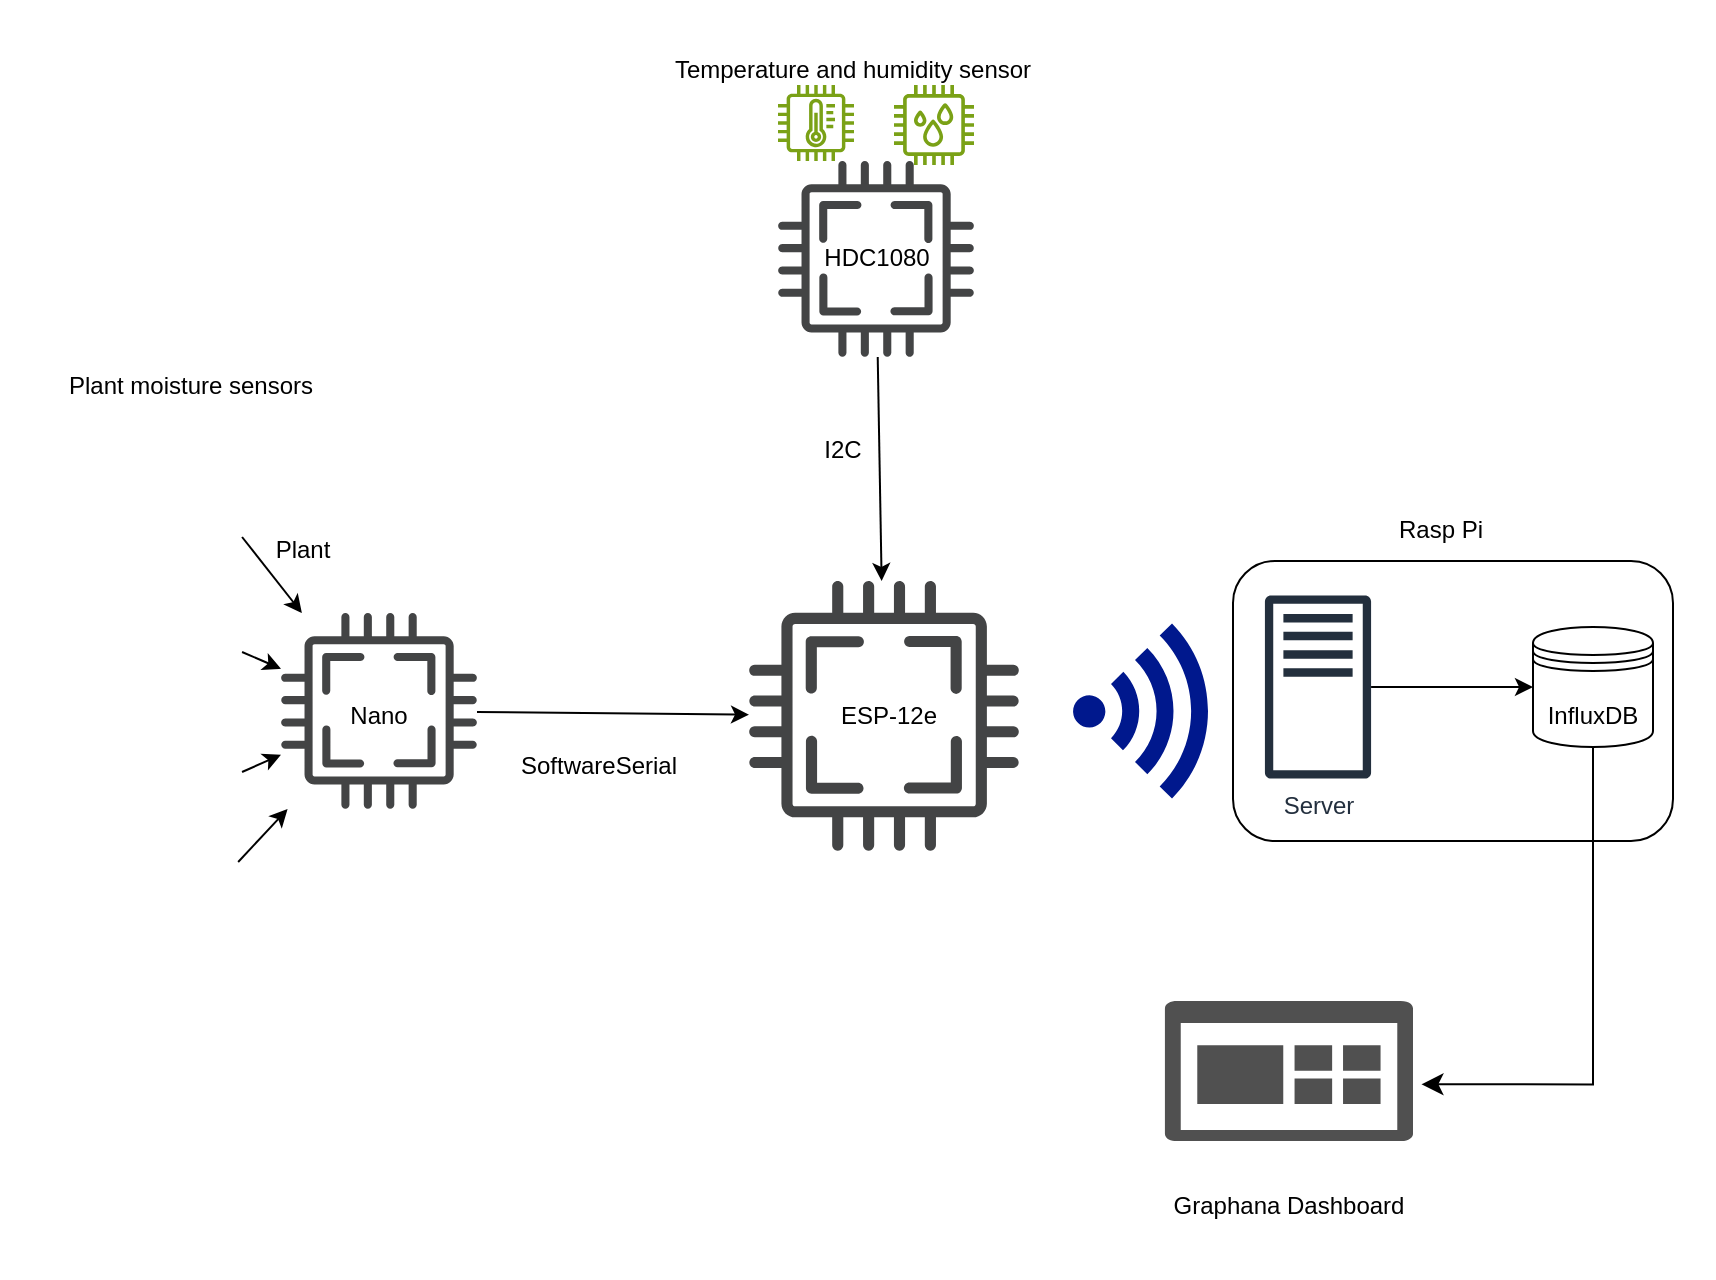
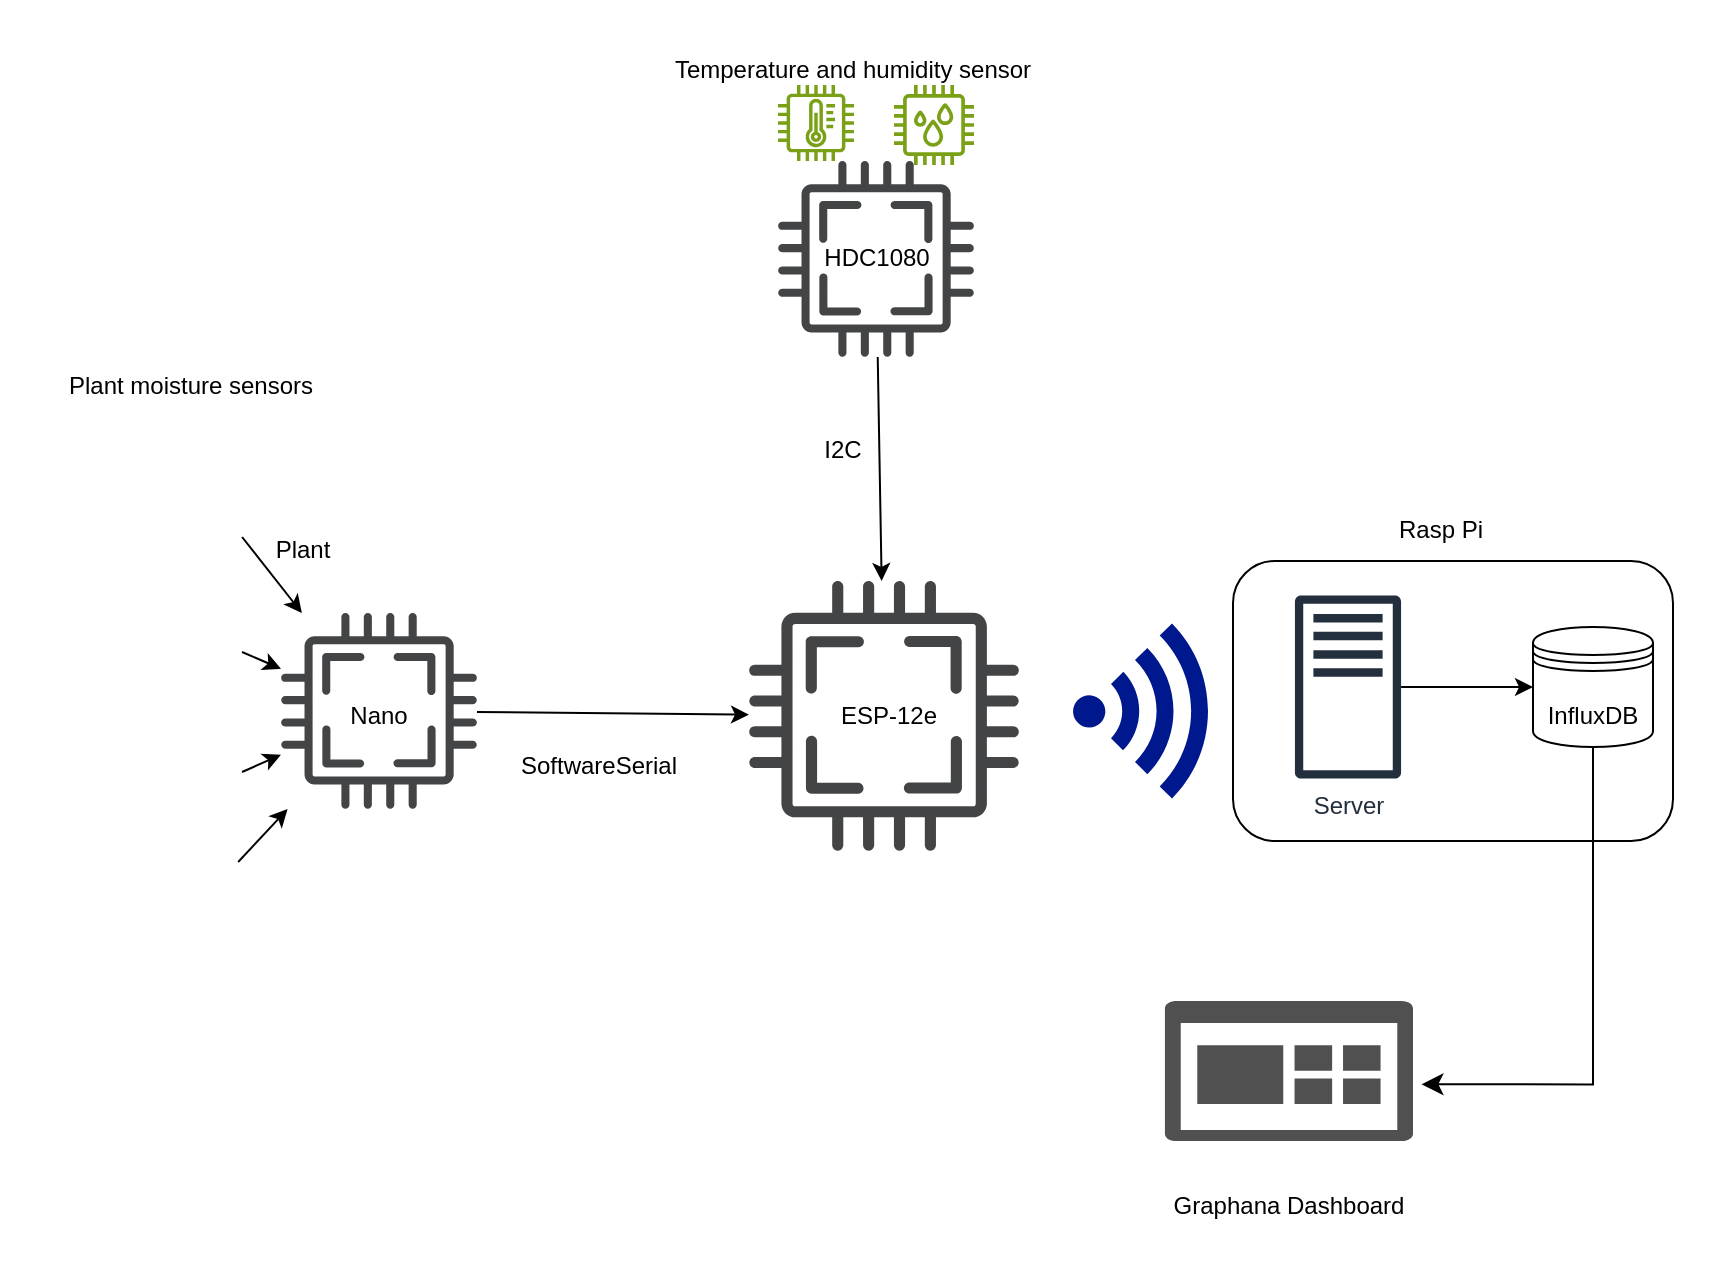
(1318, 687) -> (1348, 687)
